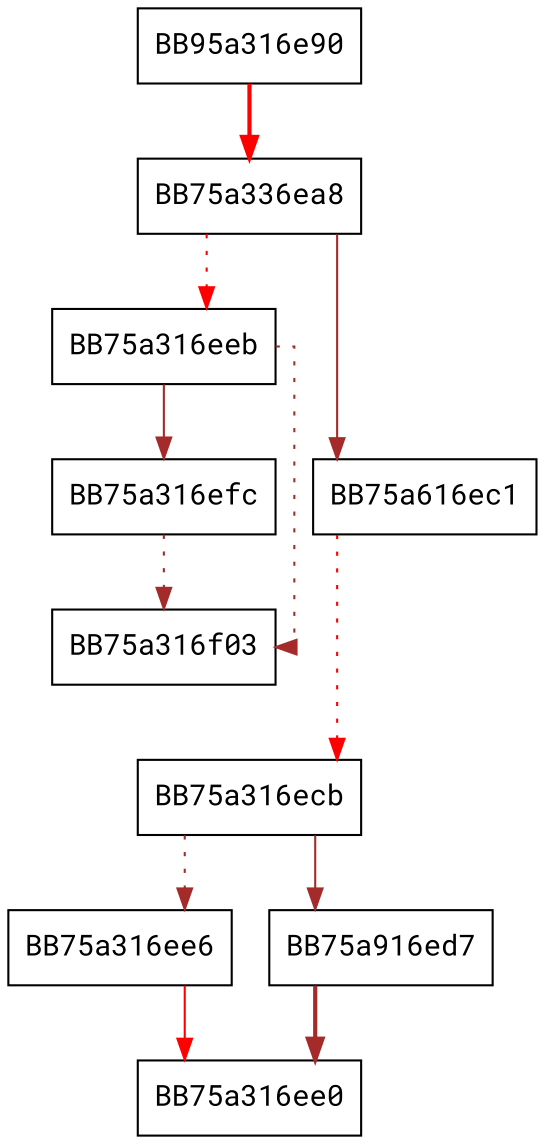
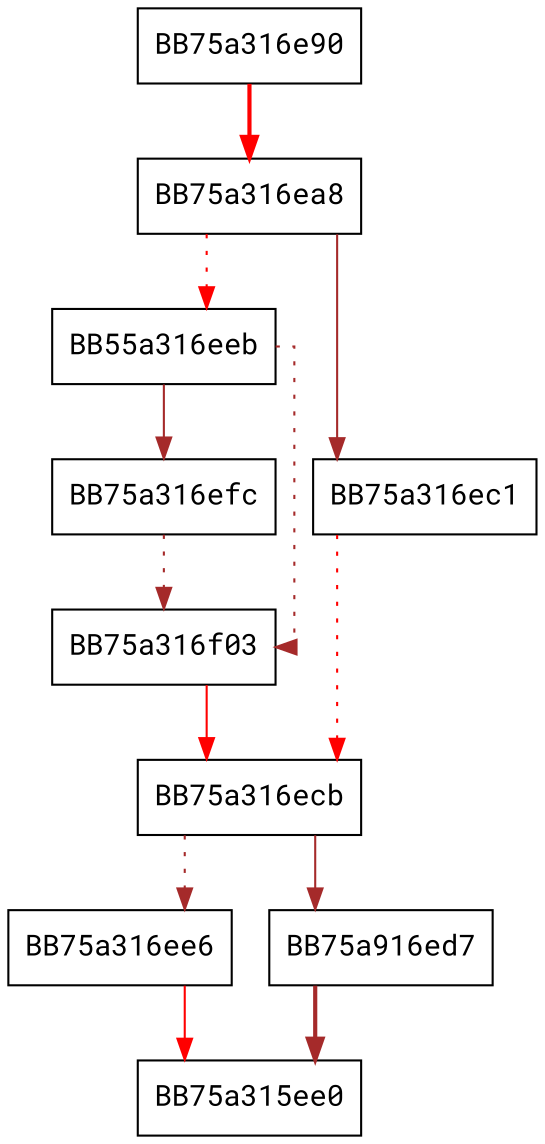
(249, 46) -> (249, 46)
(249, 196) -> (249, 196)
(164, 347) -> (164, 347)
(425, 497) -> (425, 497)
none -> (207, 712)
(249, 1098) -> (249, 1098)
